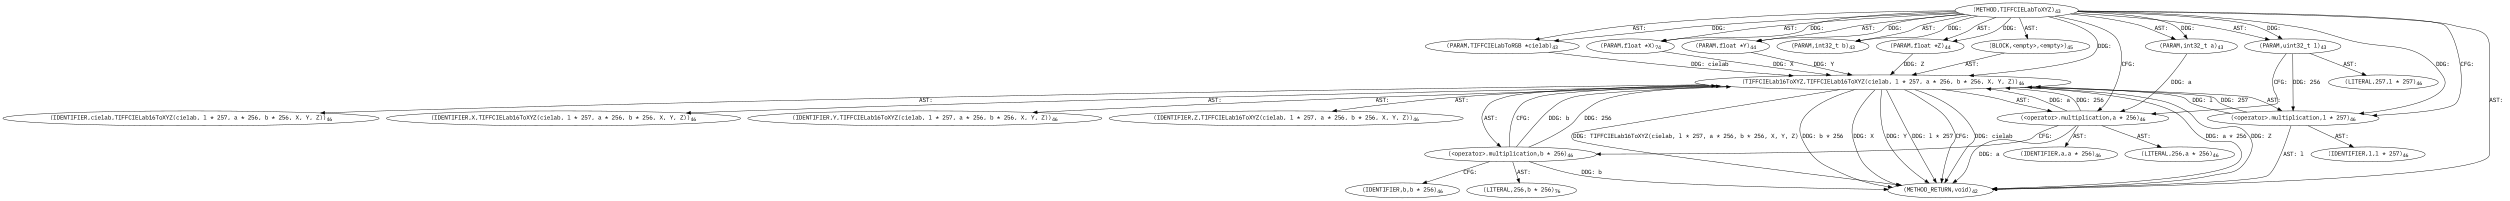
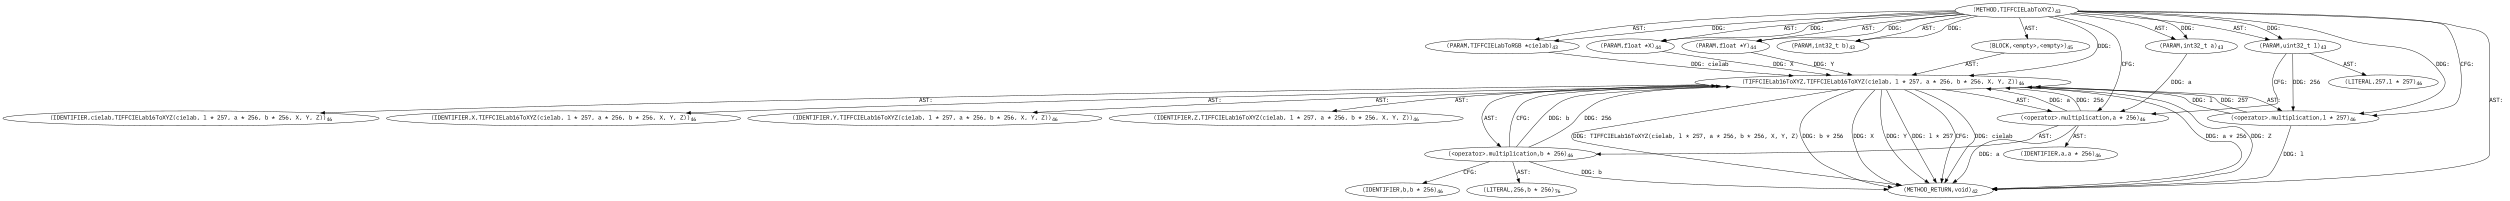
(1658, 46) -> (1658, 46)
(1920, 46) -> none
(2047, 136) -> (2047, 136)
(2180, 154) -> none
(2294, 154) -> (2294, 154)
(2368, 154) -> none
